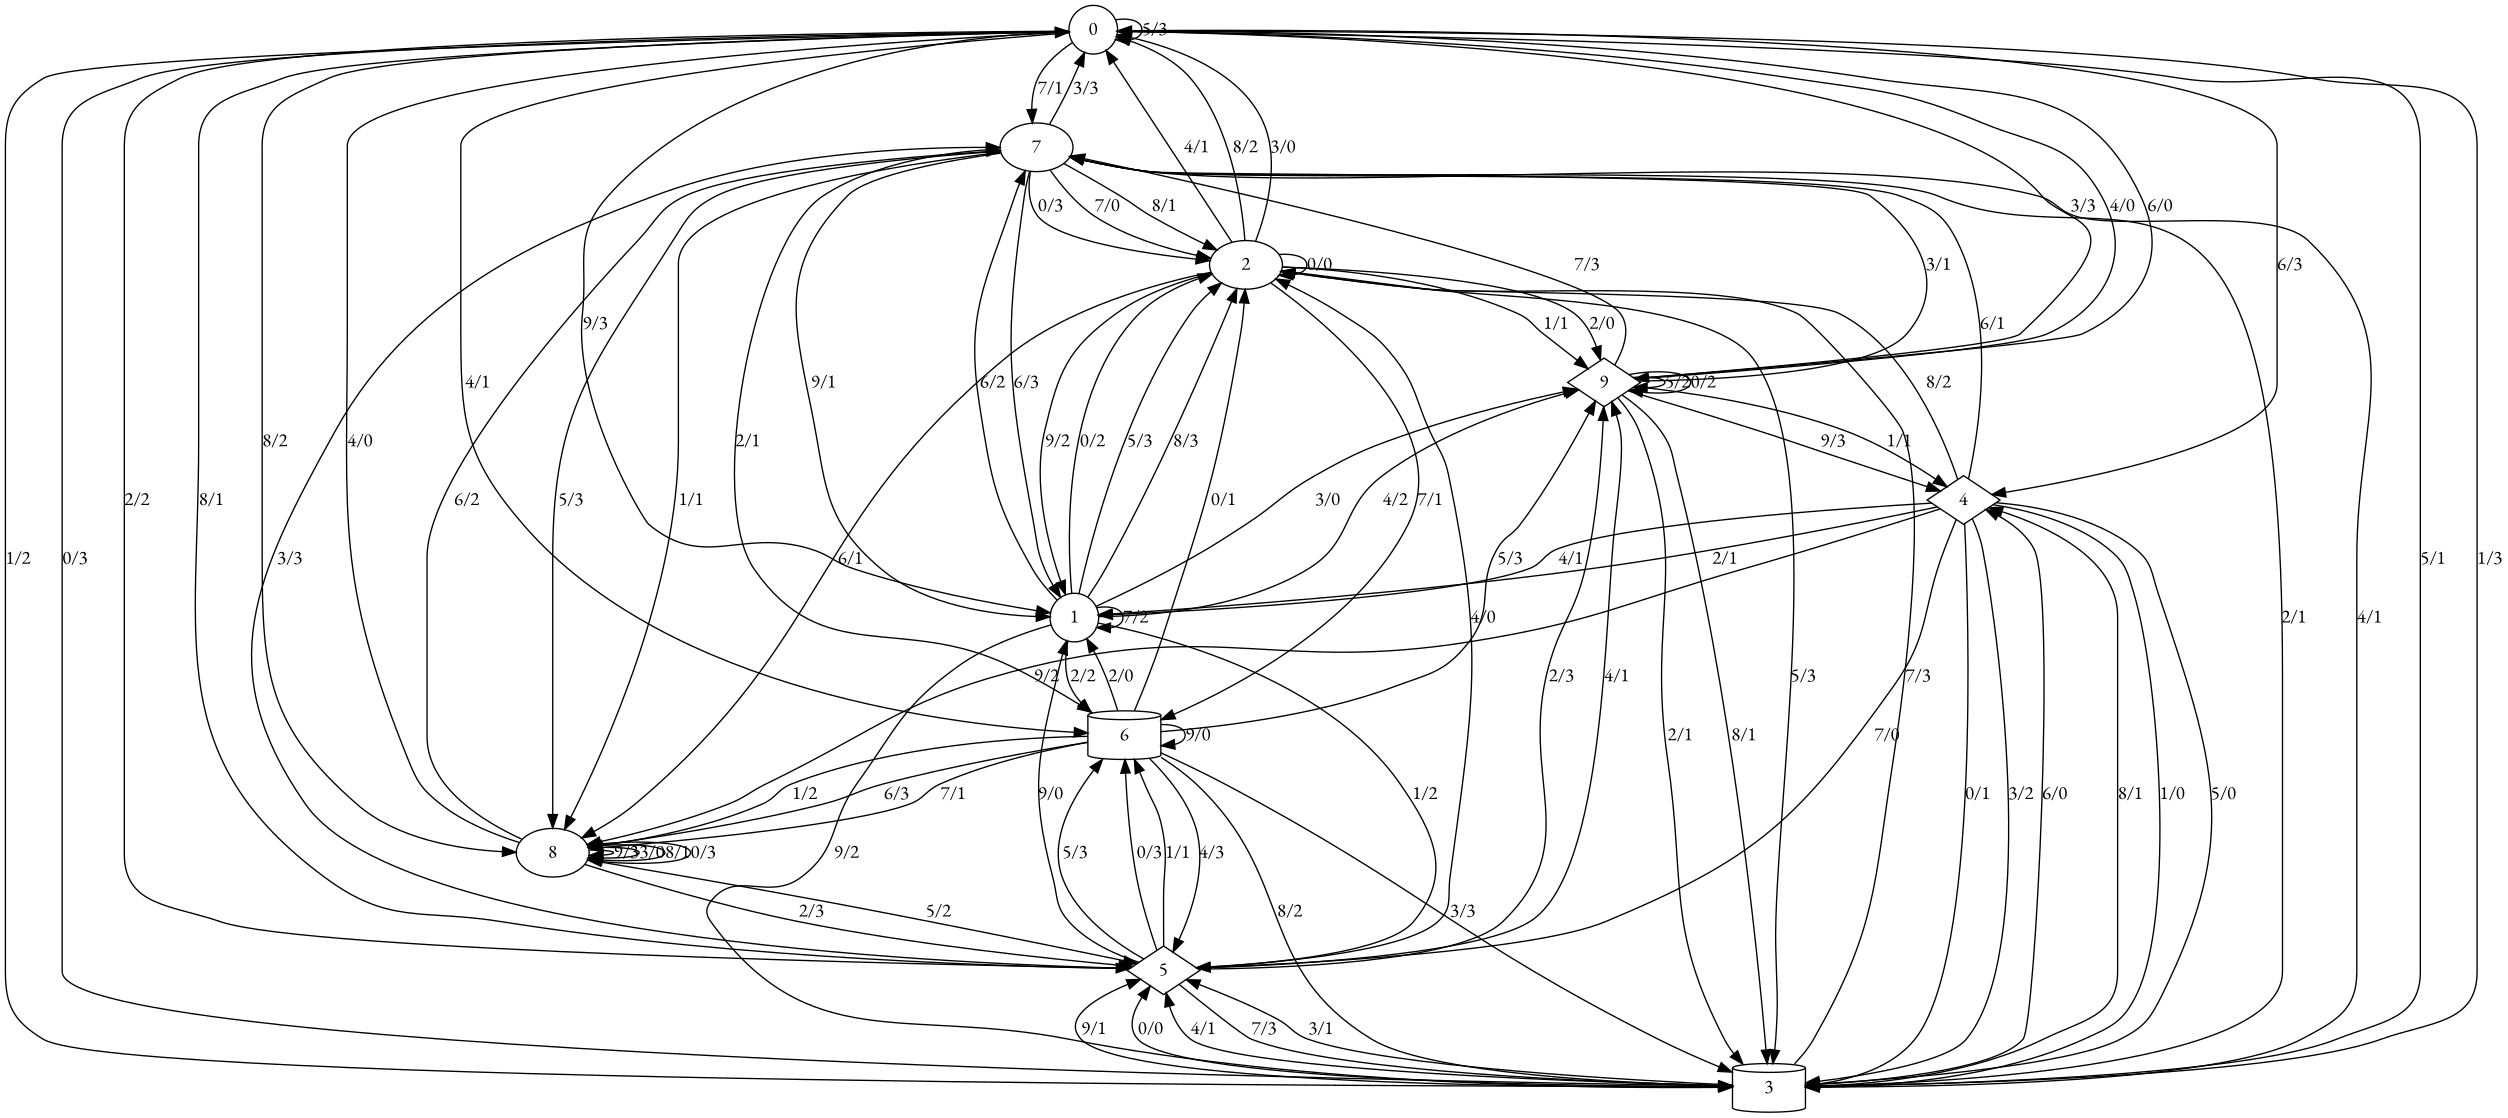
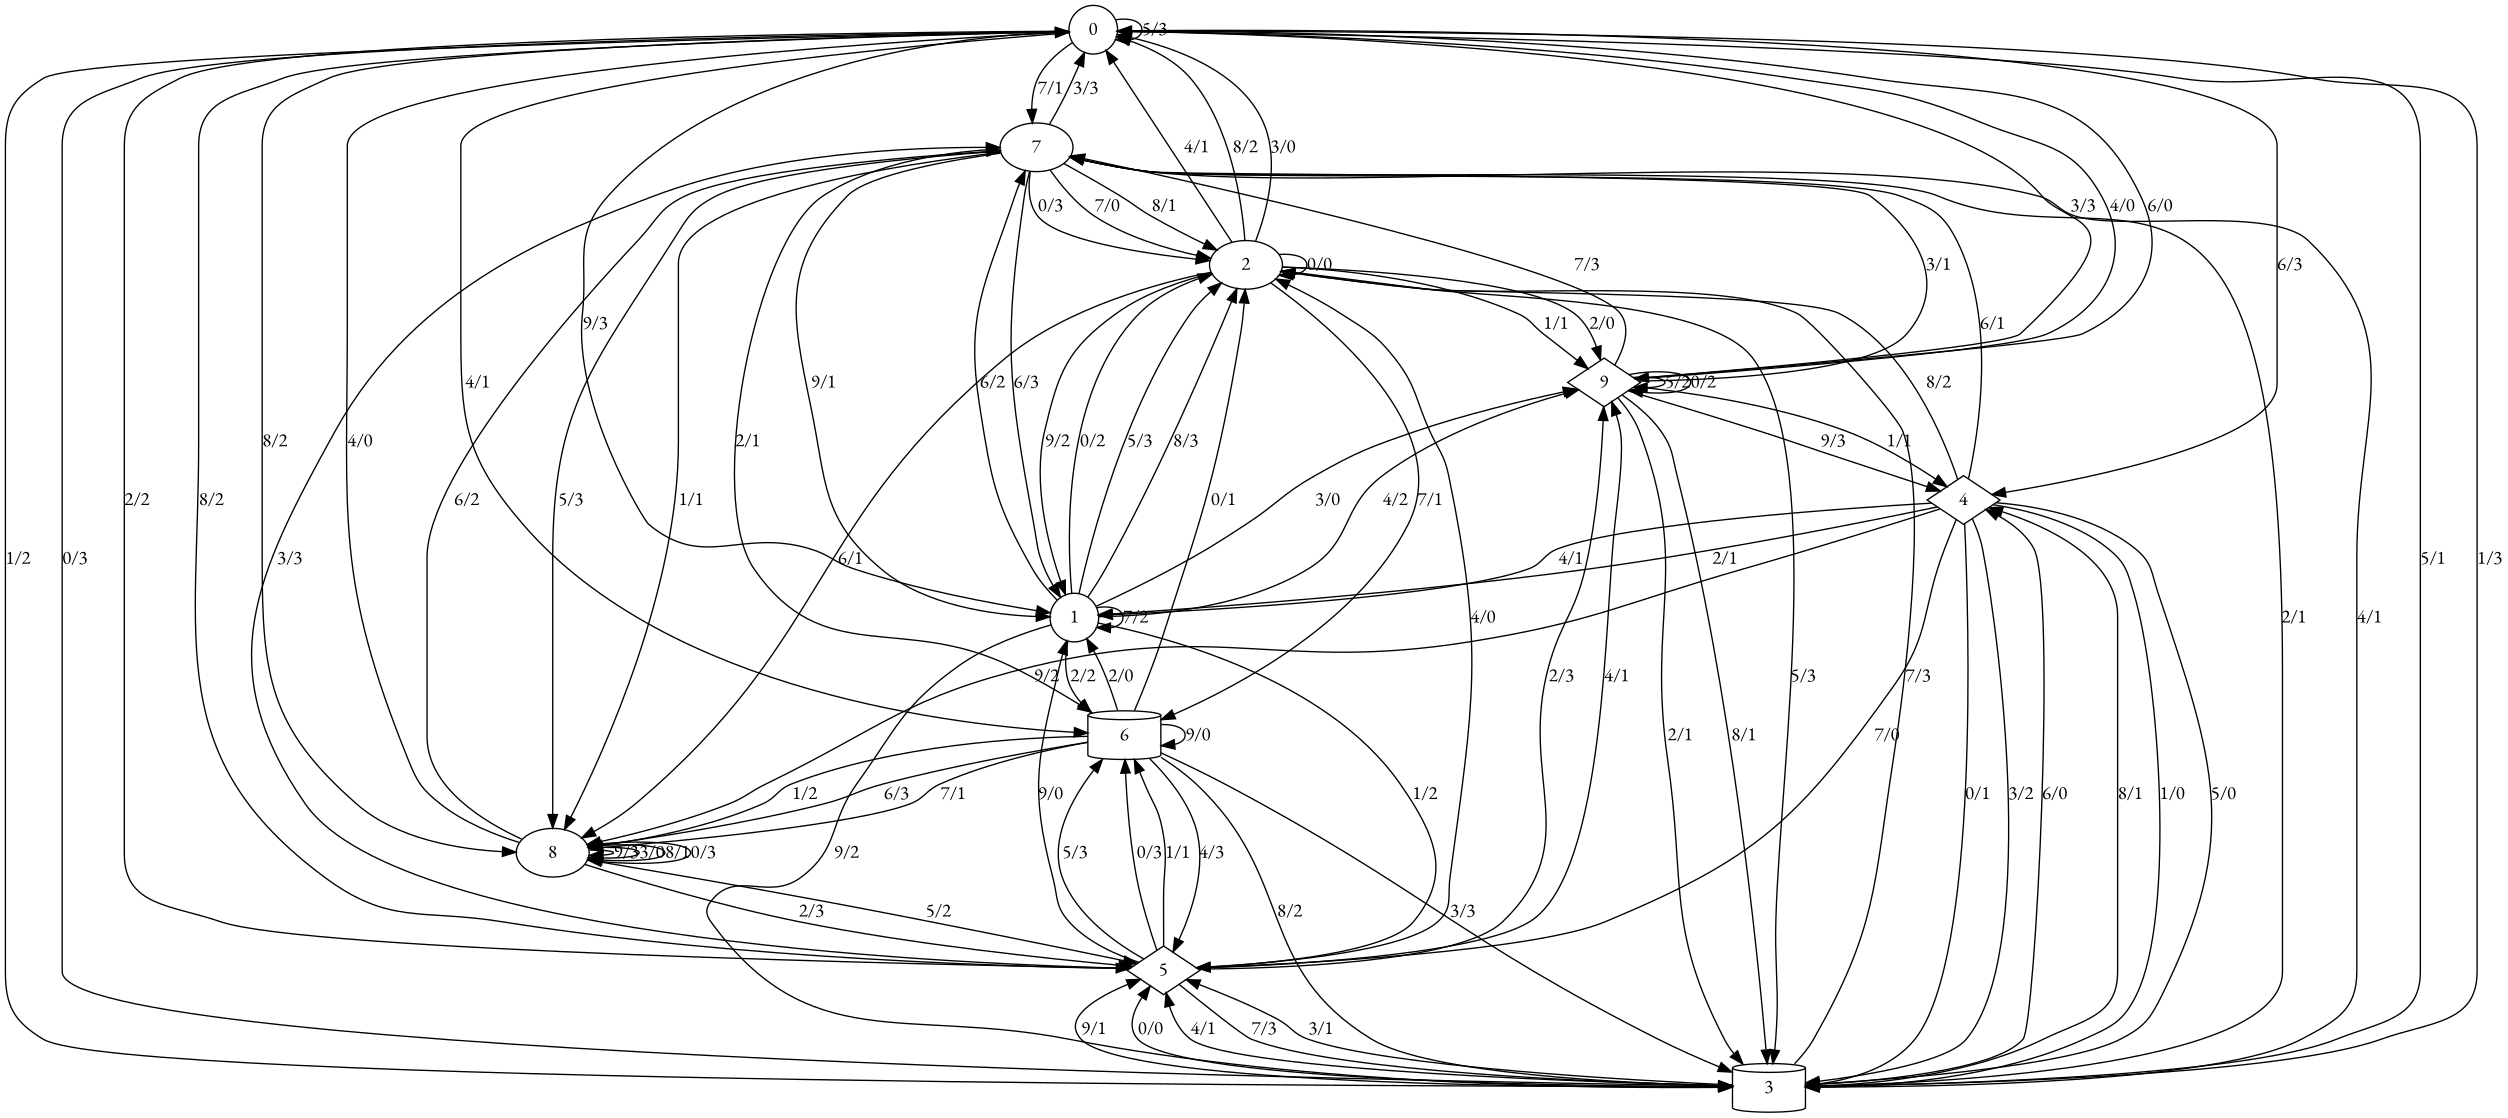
(211, 500) -> (211, 500)
(1446, 664) -> none
